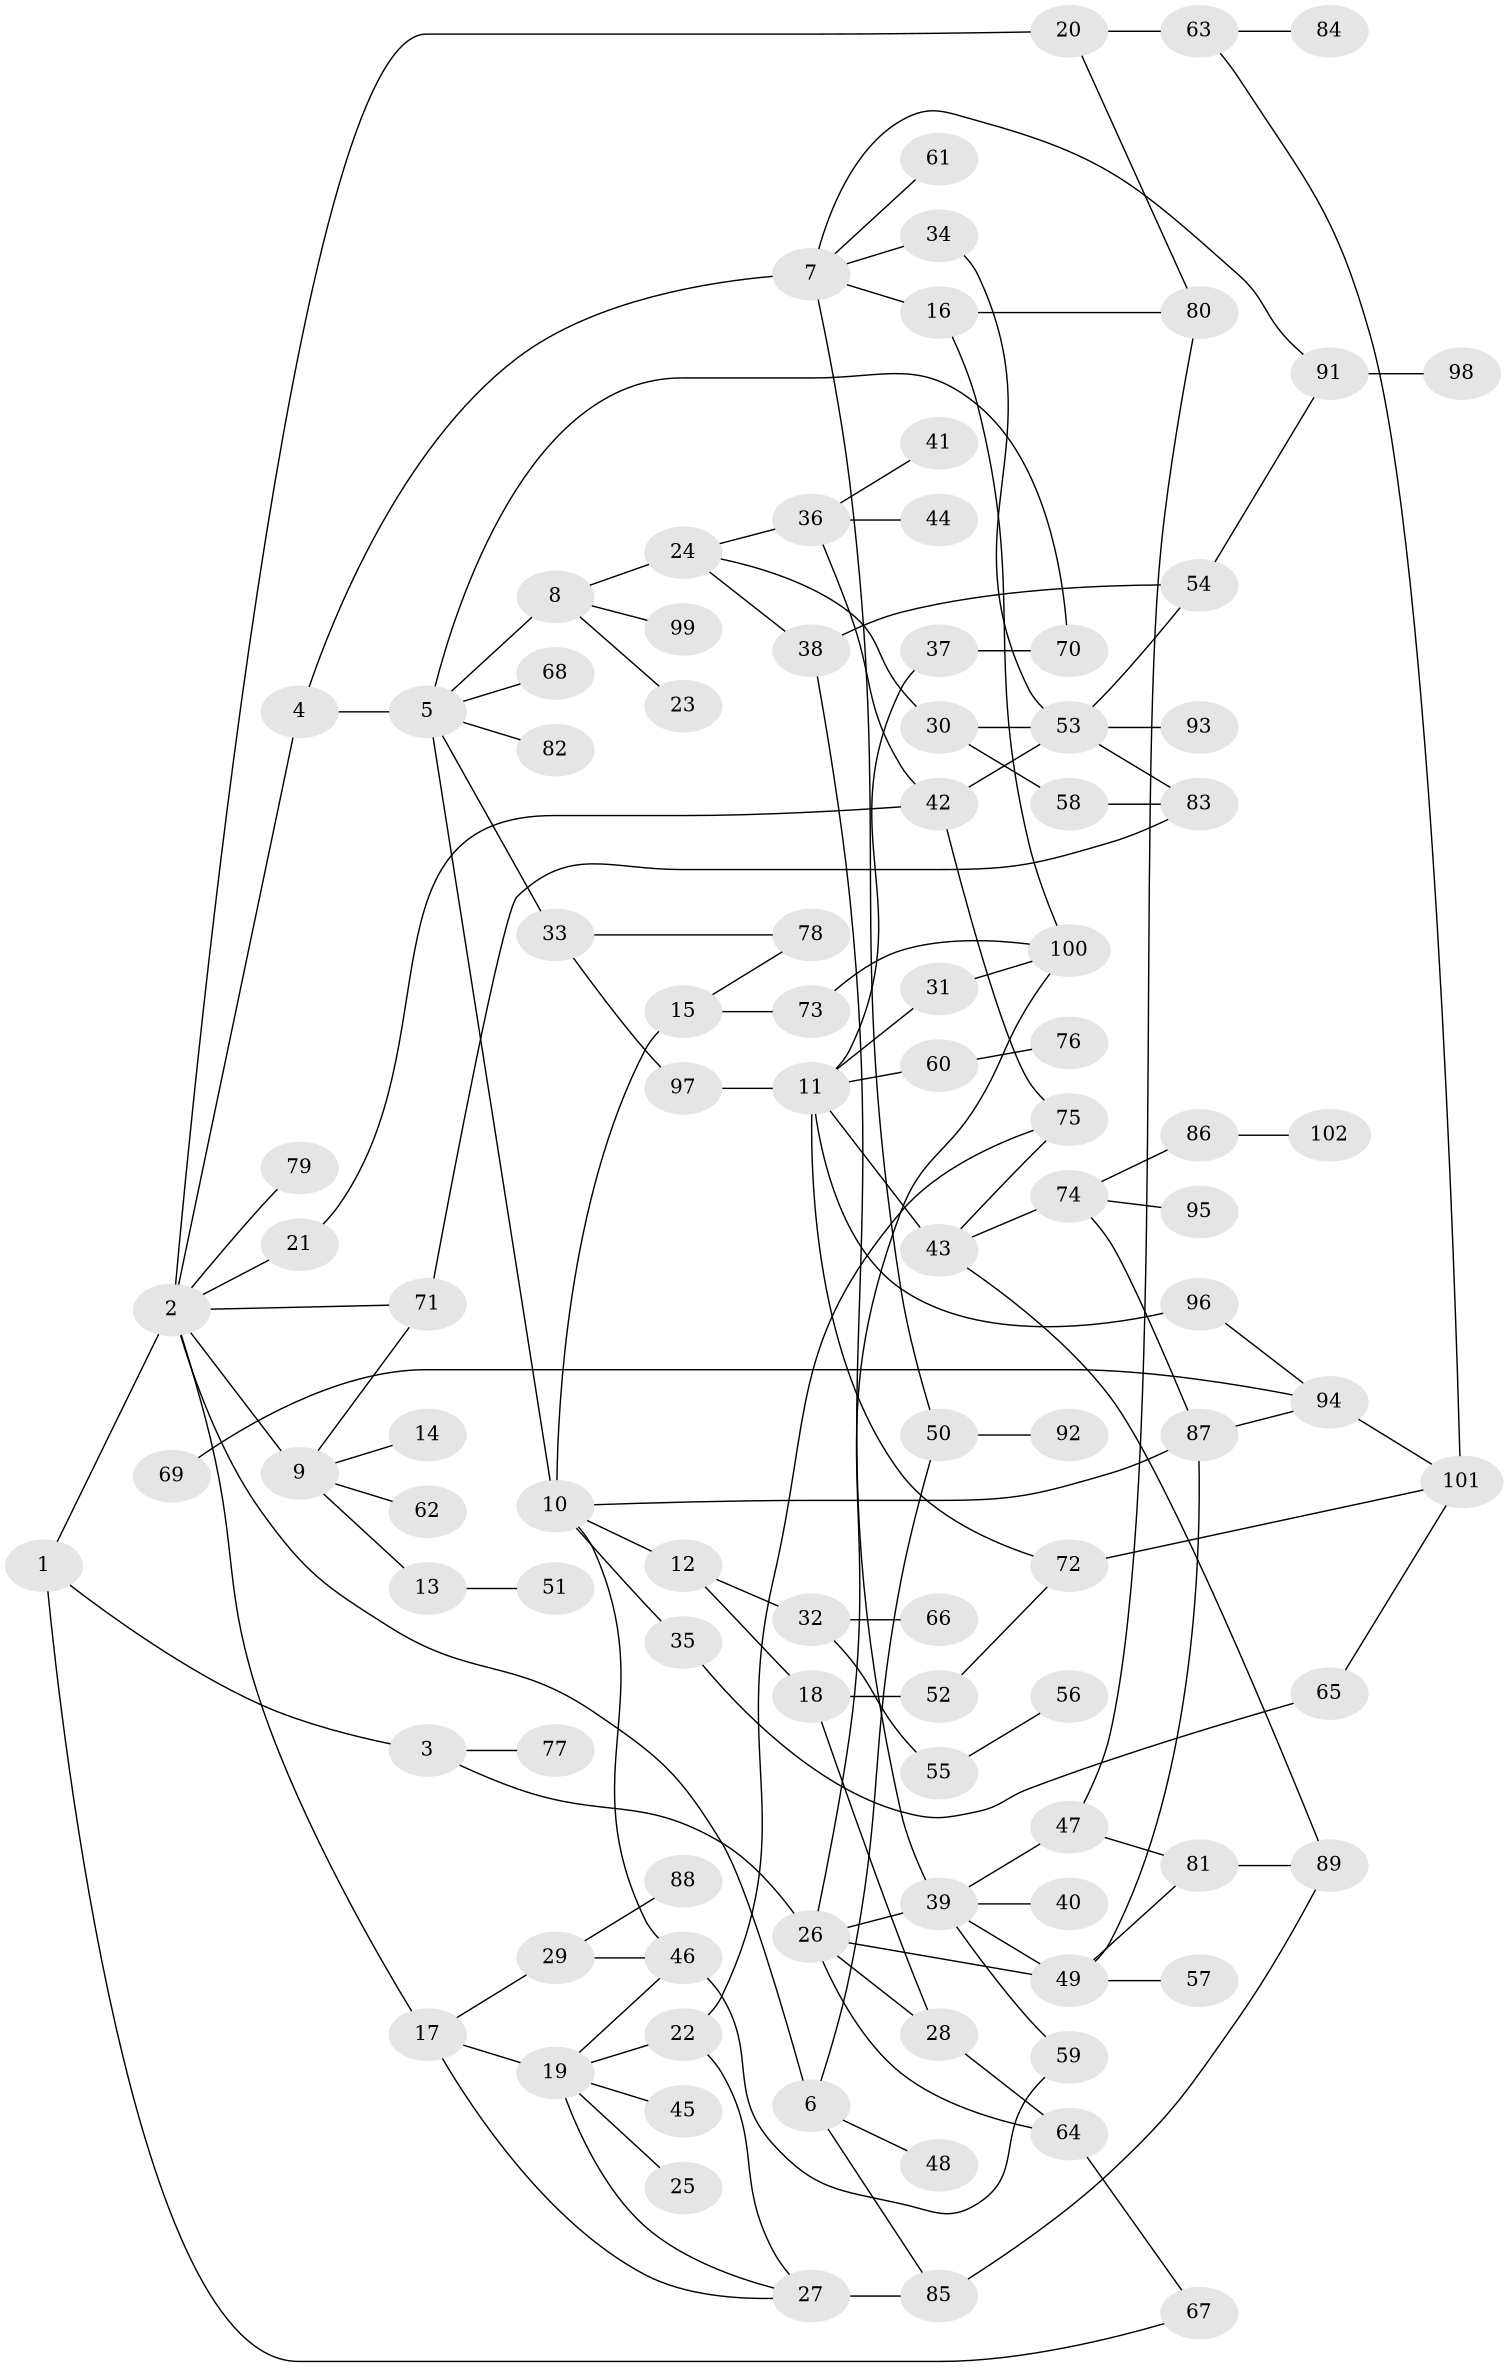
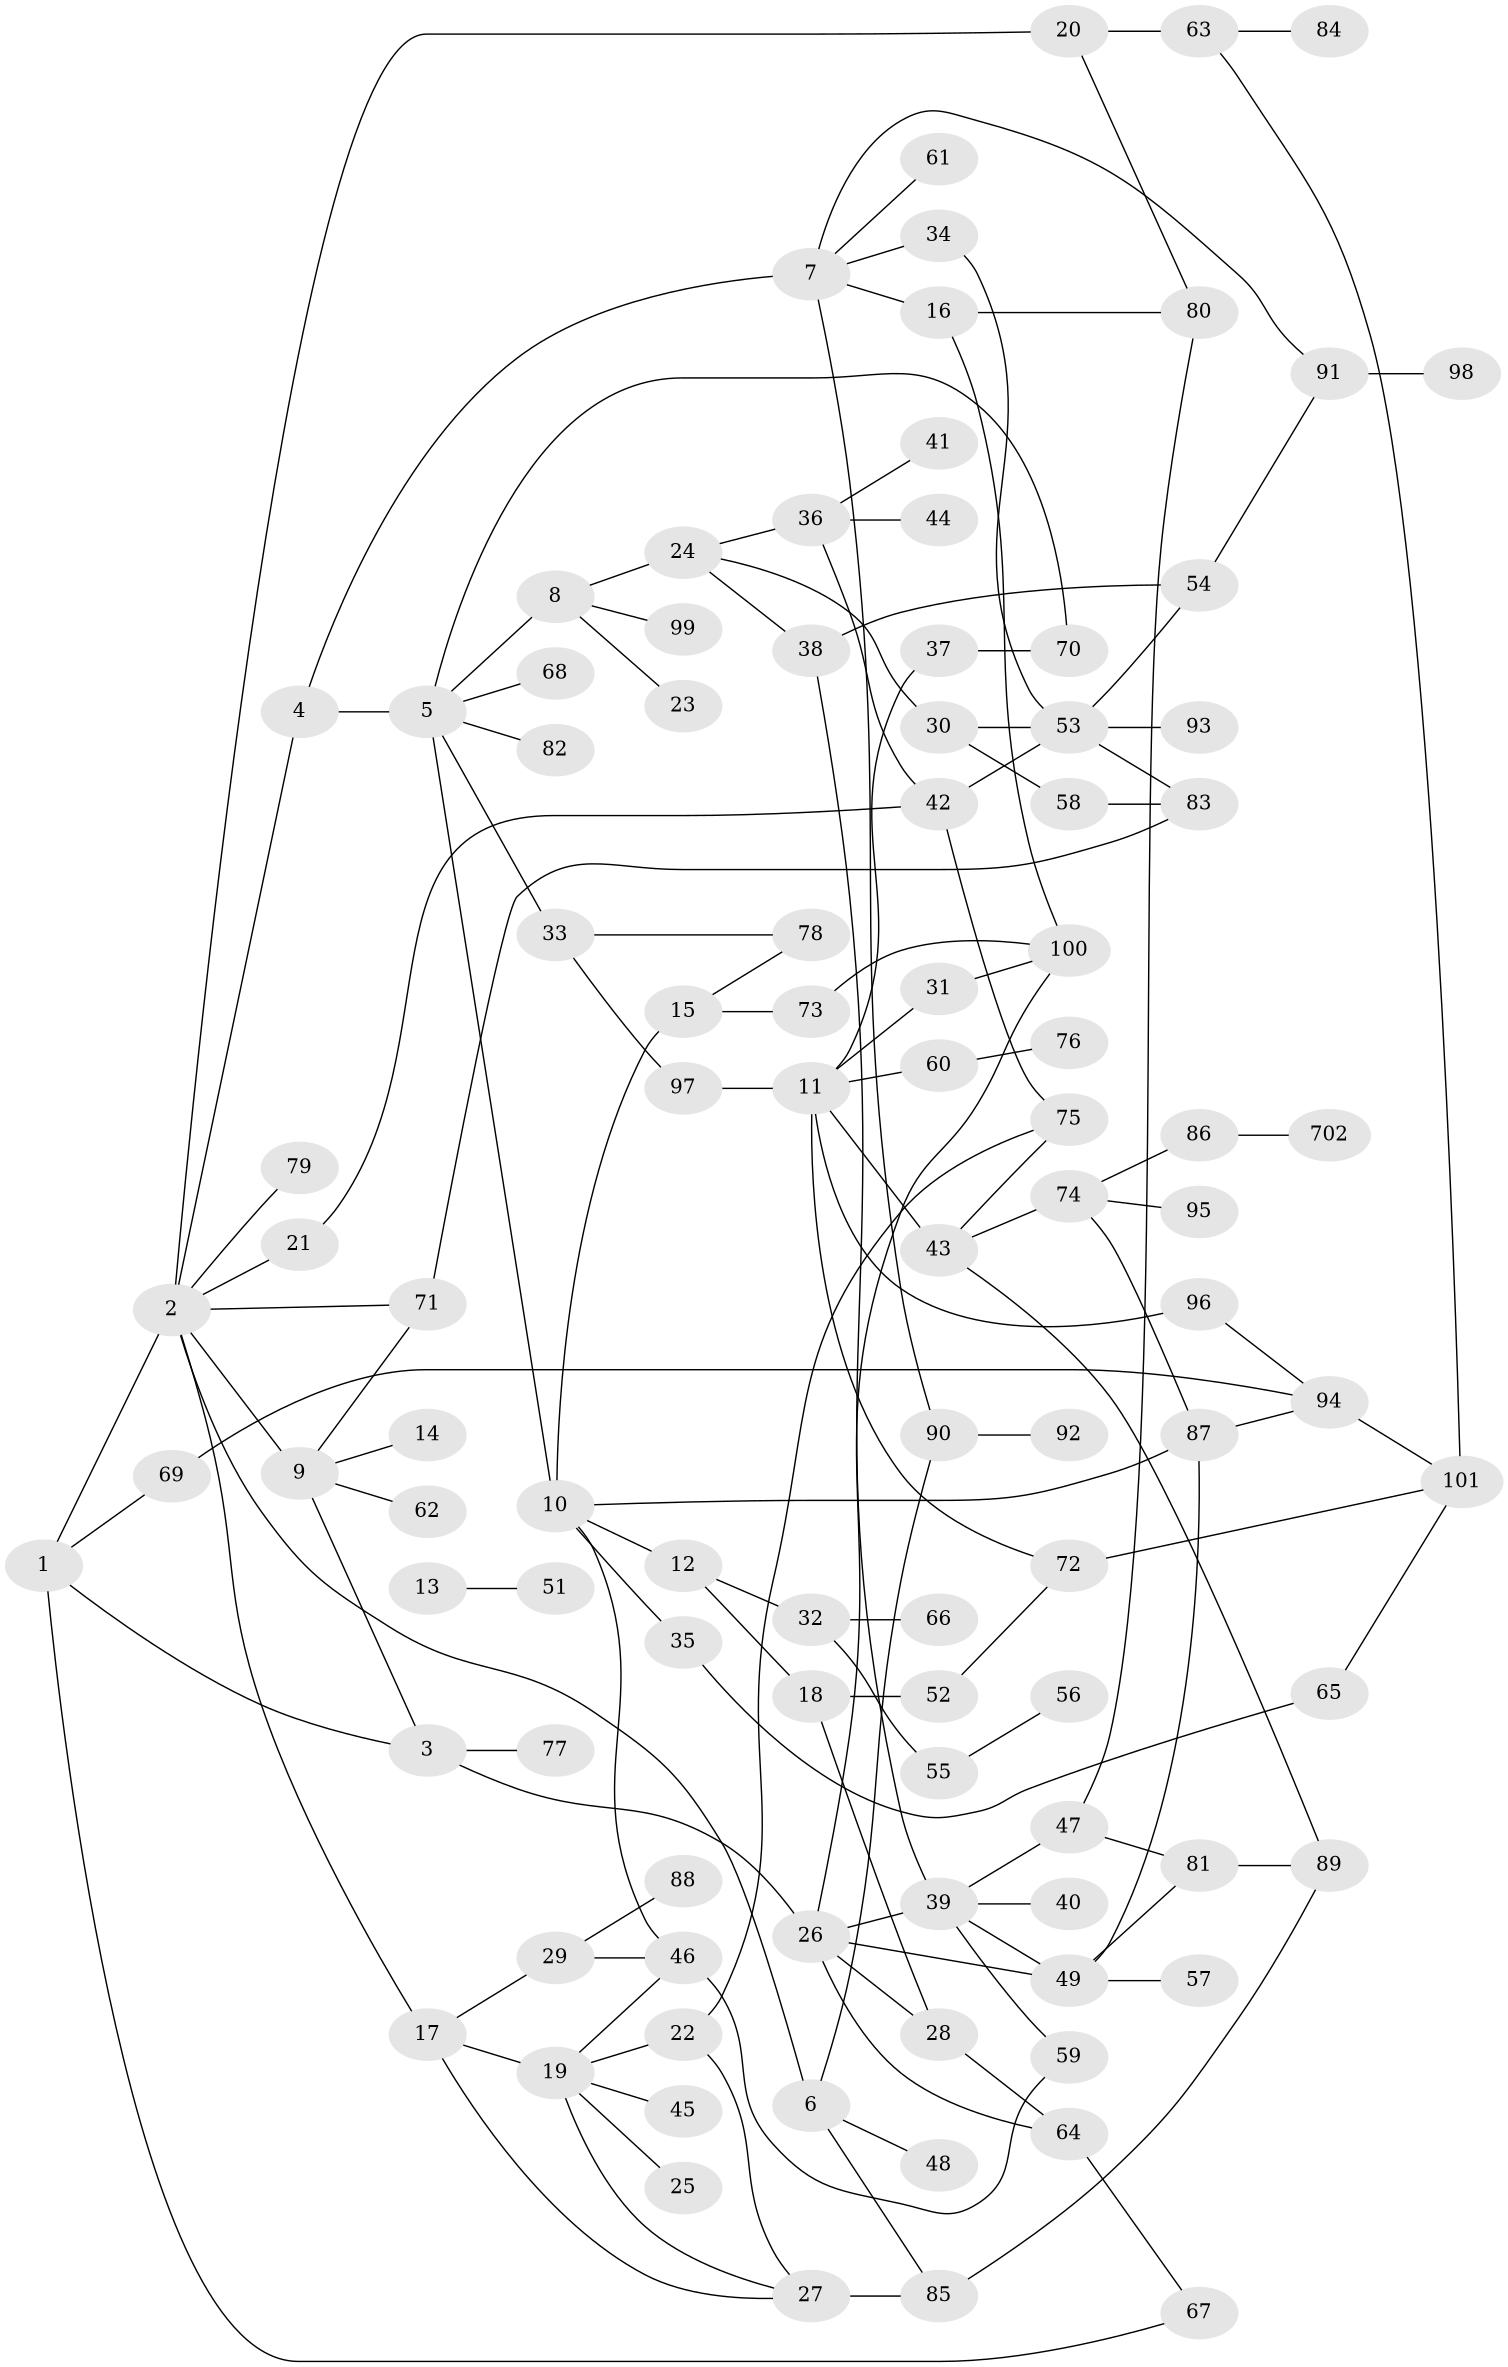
(1330, 1135) -> (1330, 1135)
(939, 1435) -> (939, 1435)
none -> (108, 1521)
(364, 1531) -> (356, 1595)
